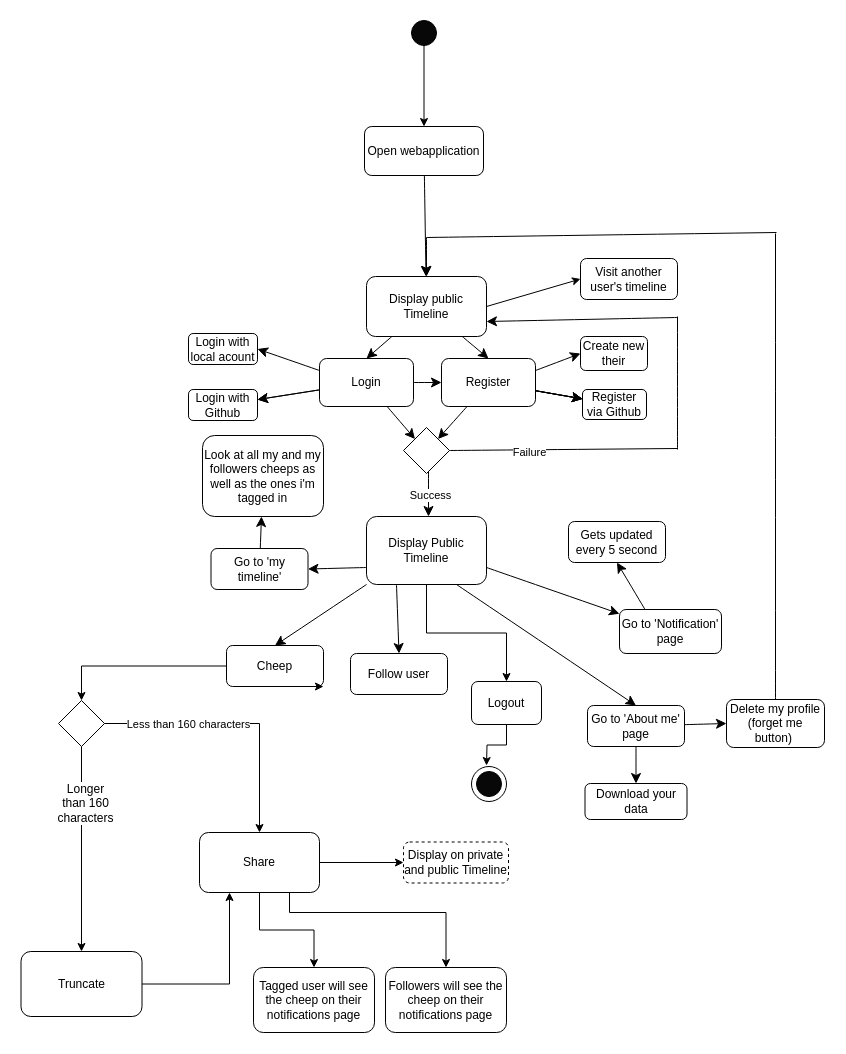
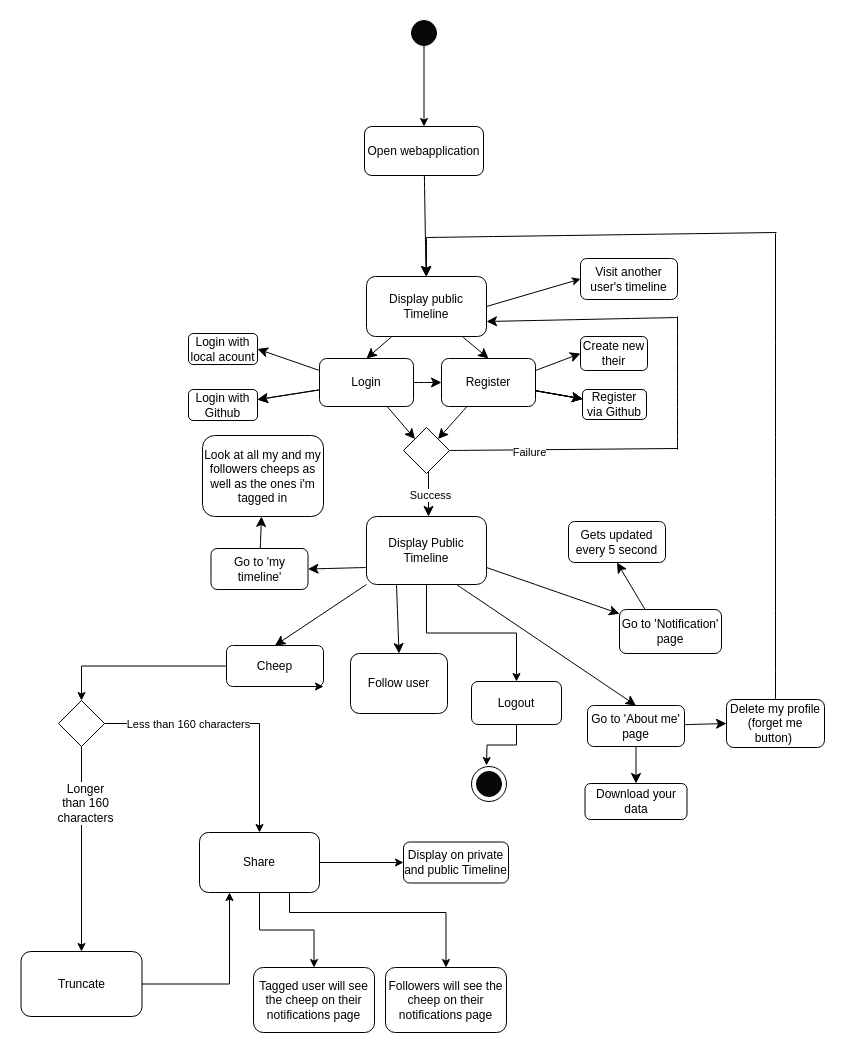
(399, 674) -> (399, 684)
(507, 703) -> (517, 703)
(456, 863) -> (456, 863)
